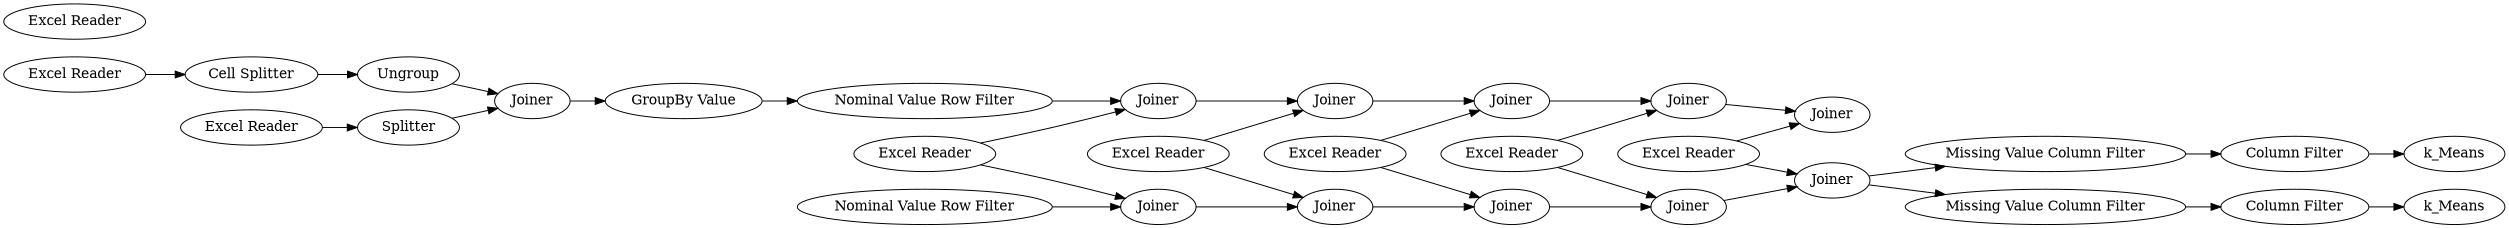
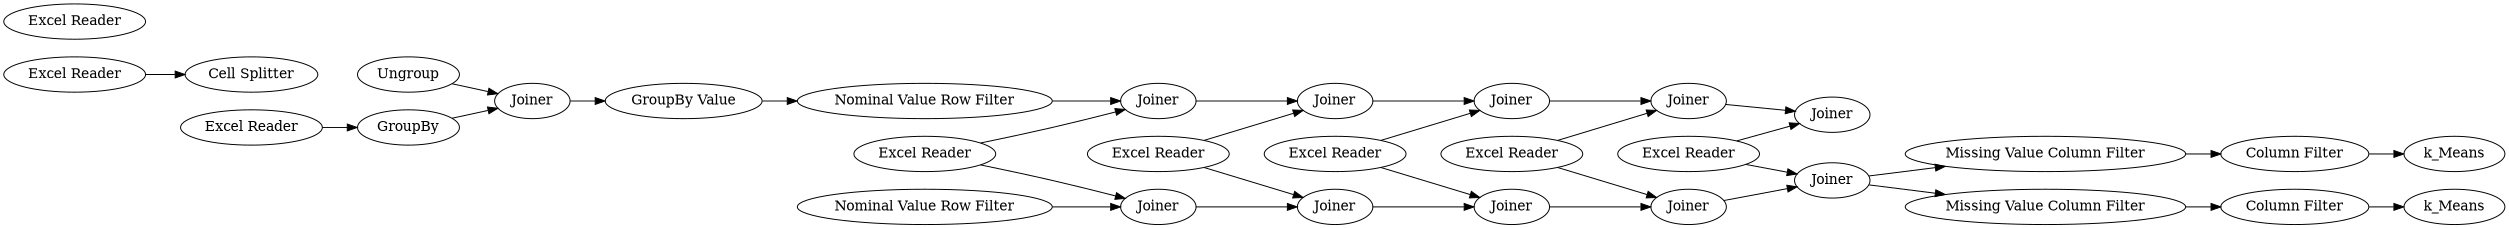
(333, 75) -> none
(408, 127) -> (408, 127)
